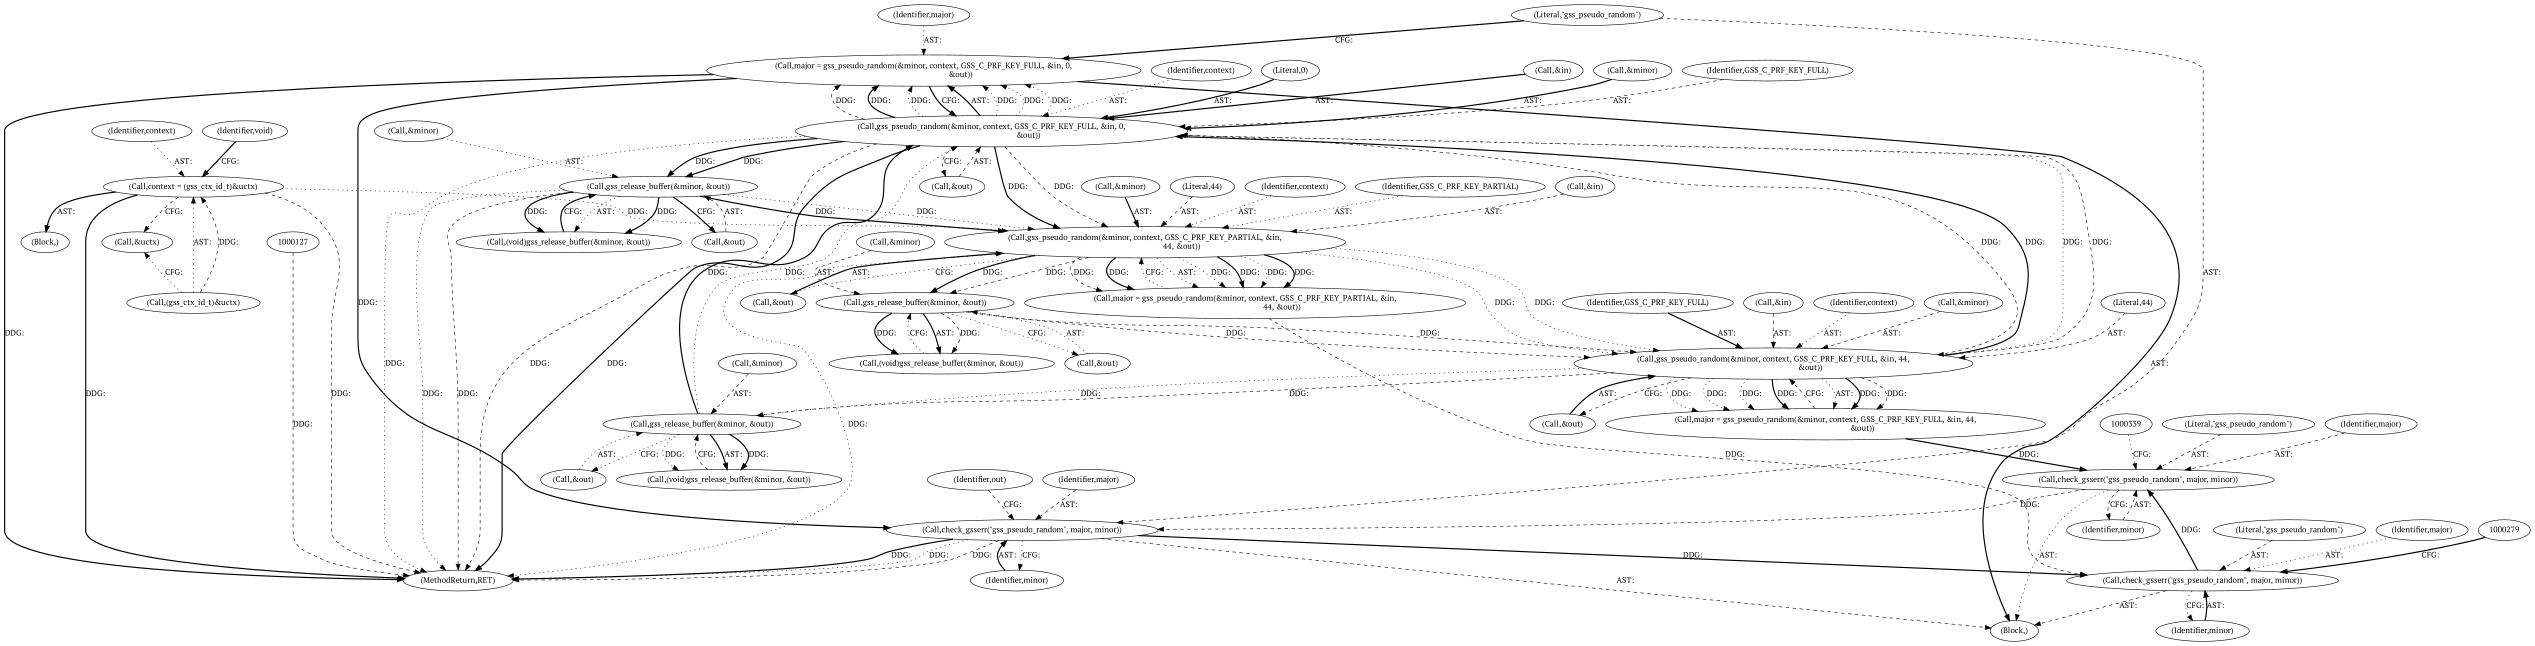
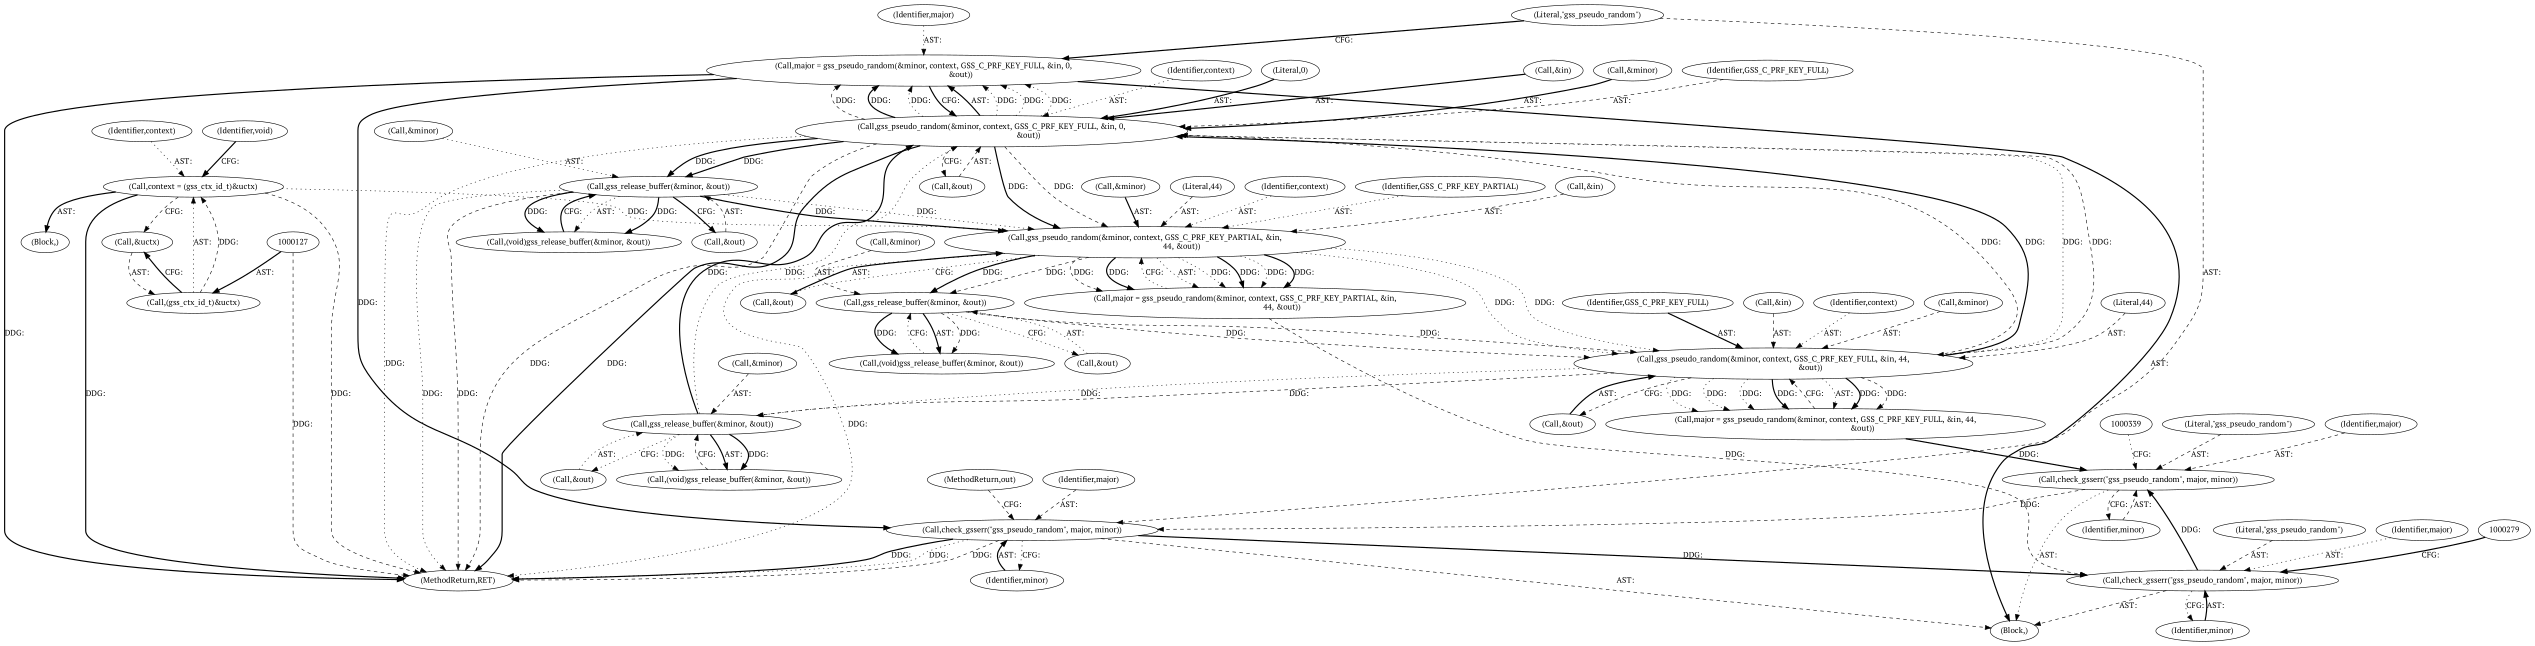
none -> (251, 272)
none -> (131, 276)
(164, 276) -> (164, 276)
(980, 480) -> (980, 480)
